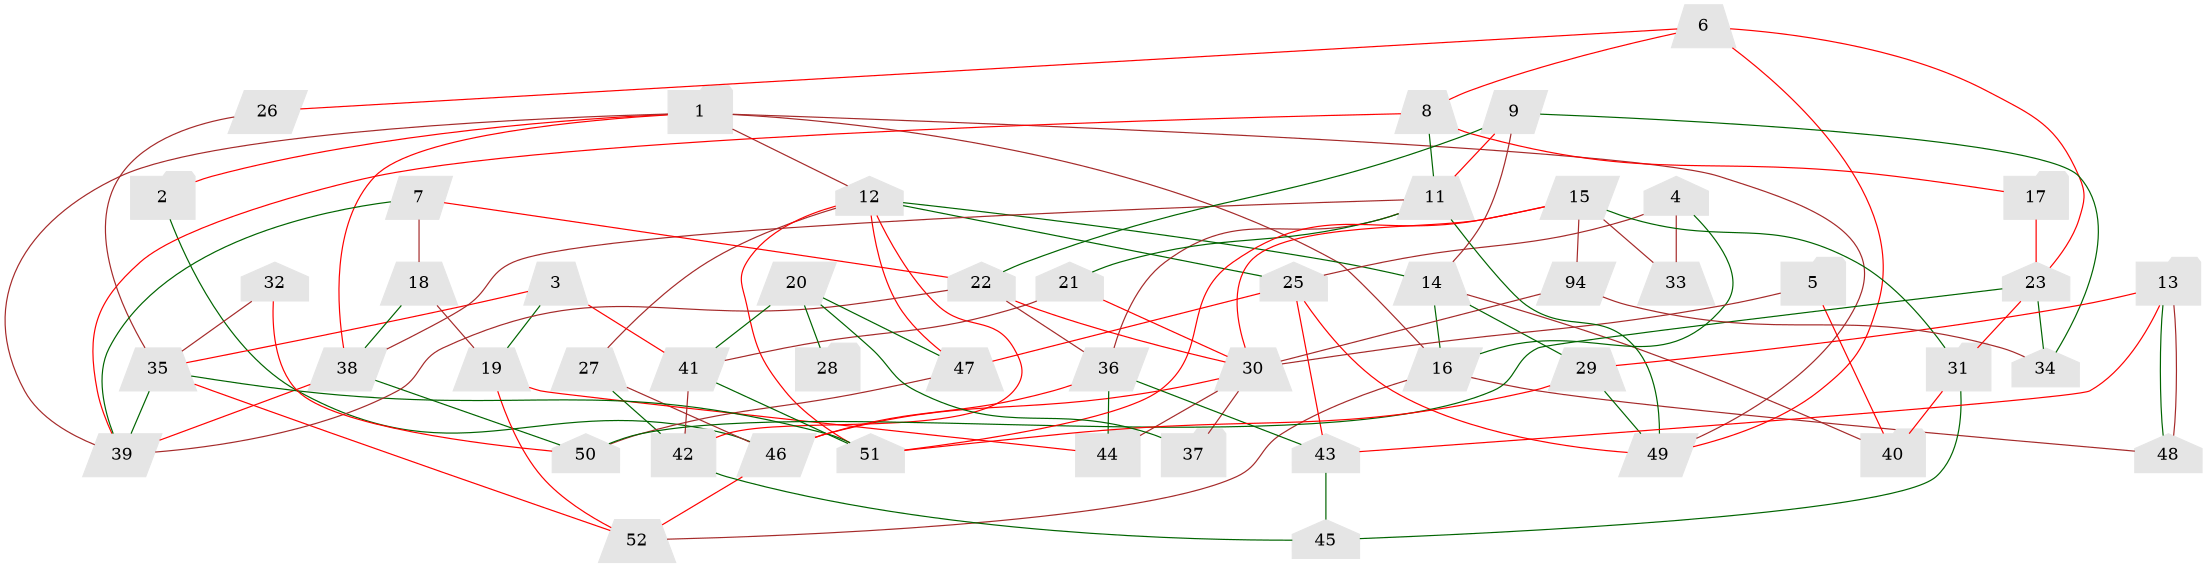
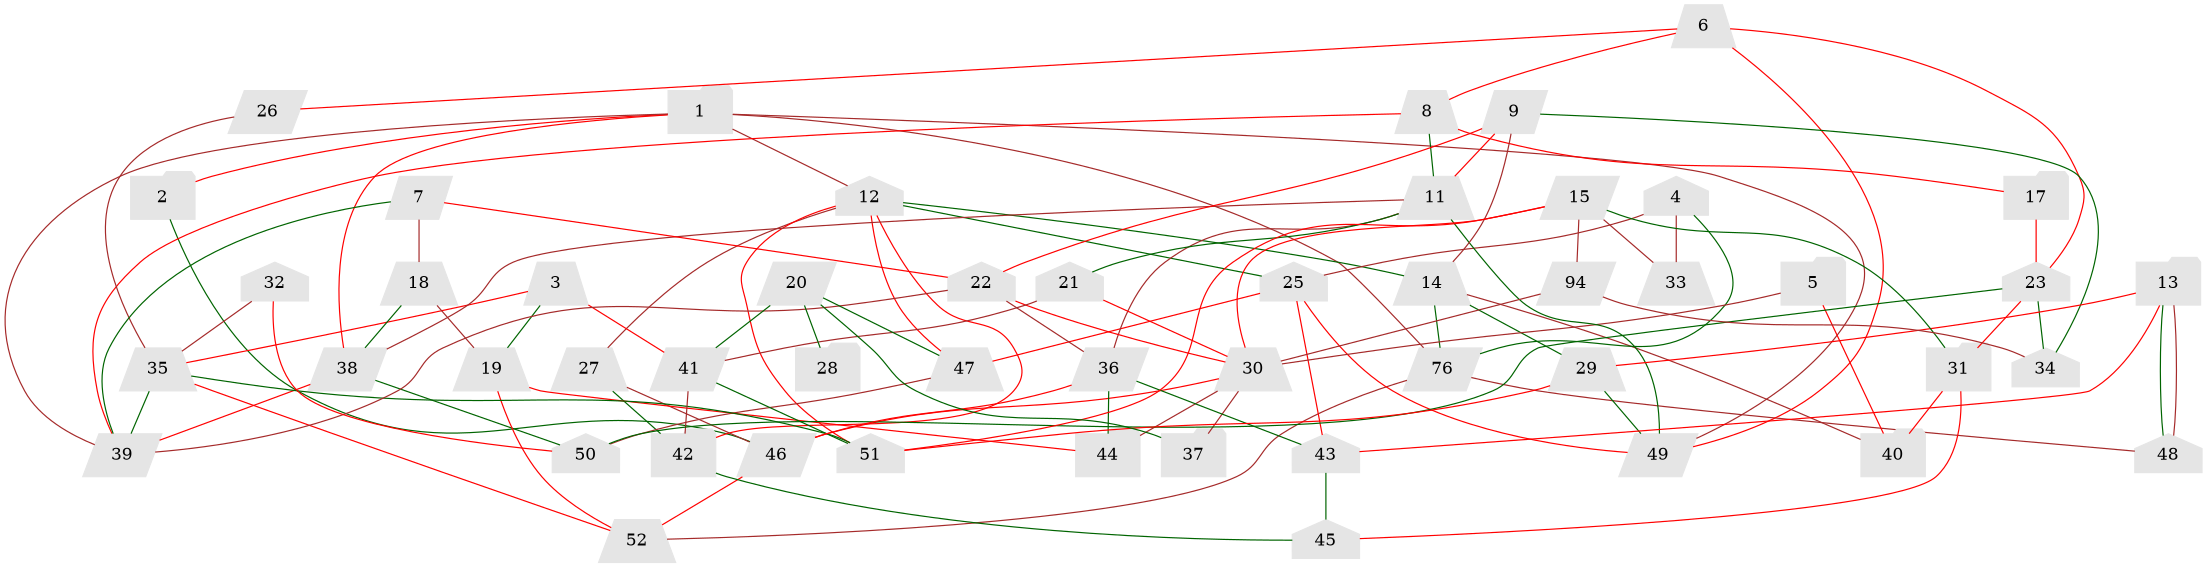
(1255, 196) -> (1255, 196)
(1443, 369) -> (1443, 369)
(1696, 519) -> (1696, 519)
